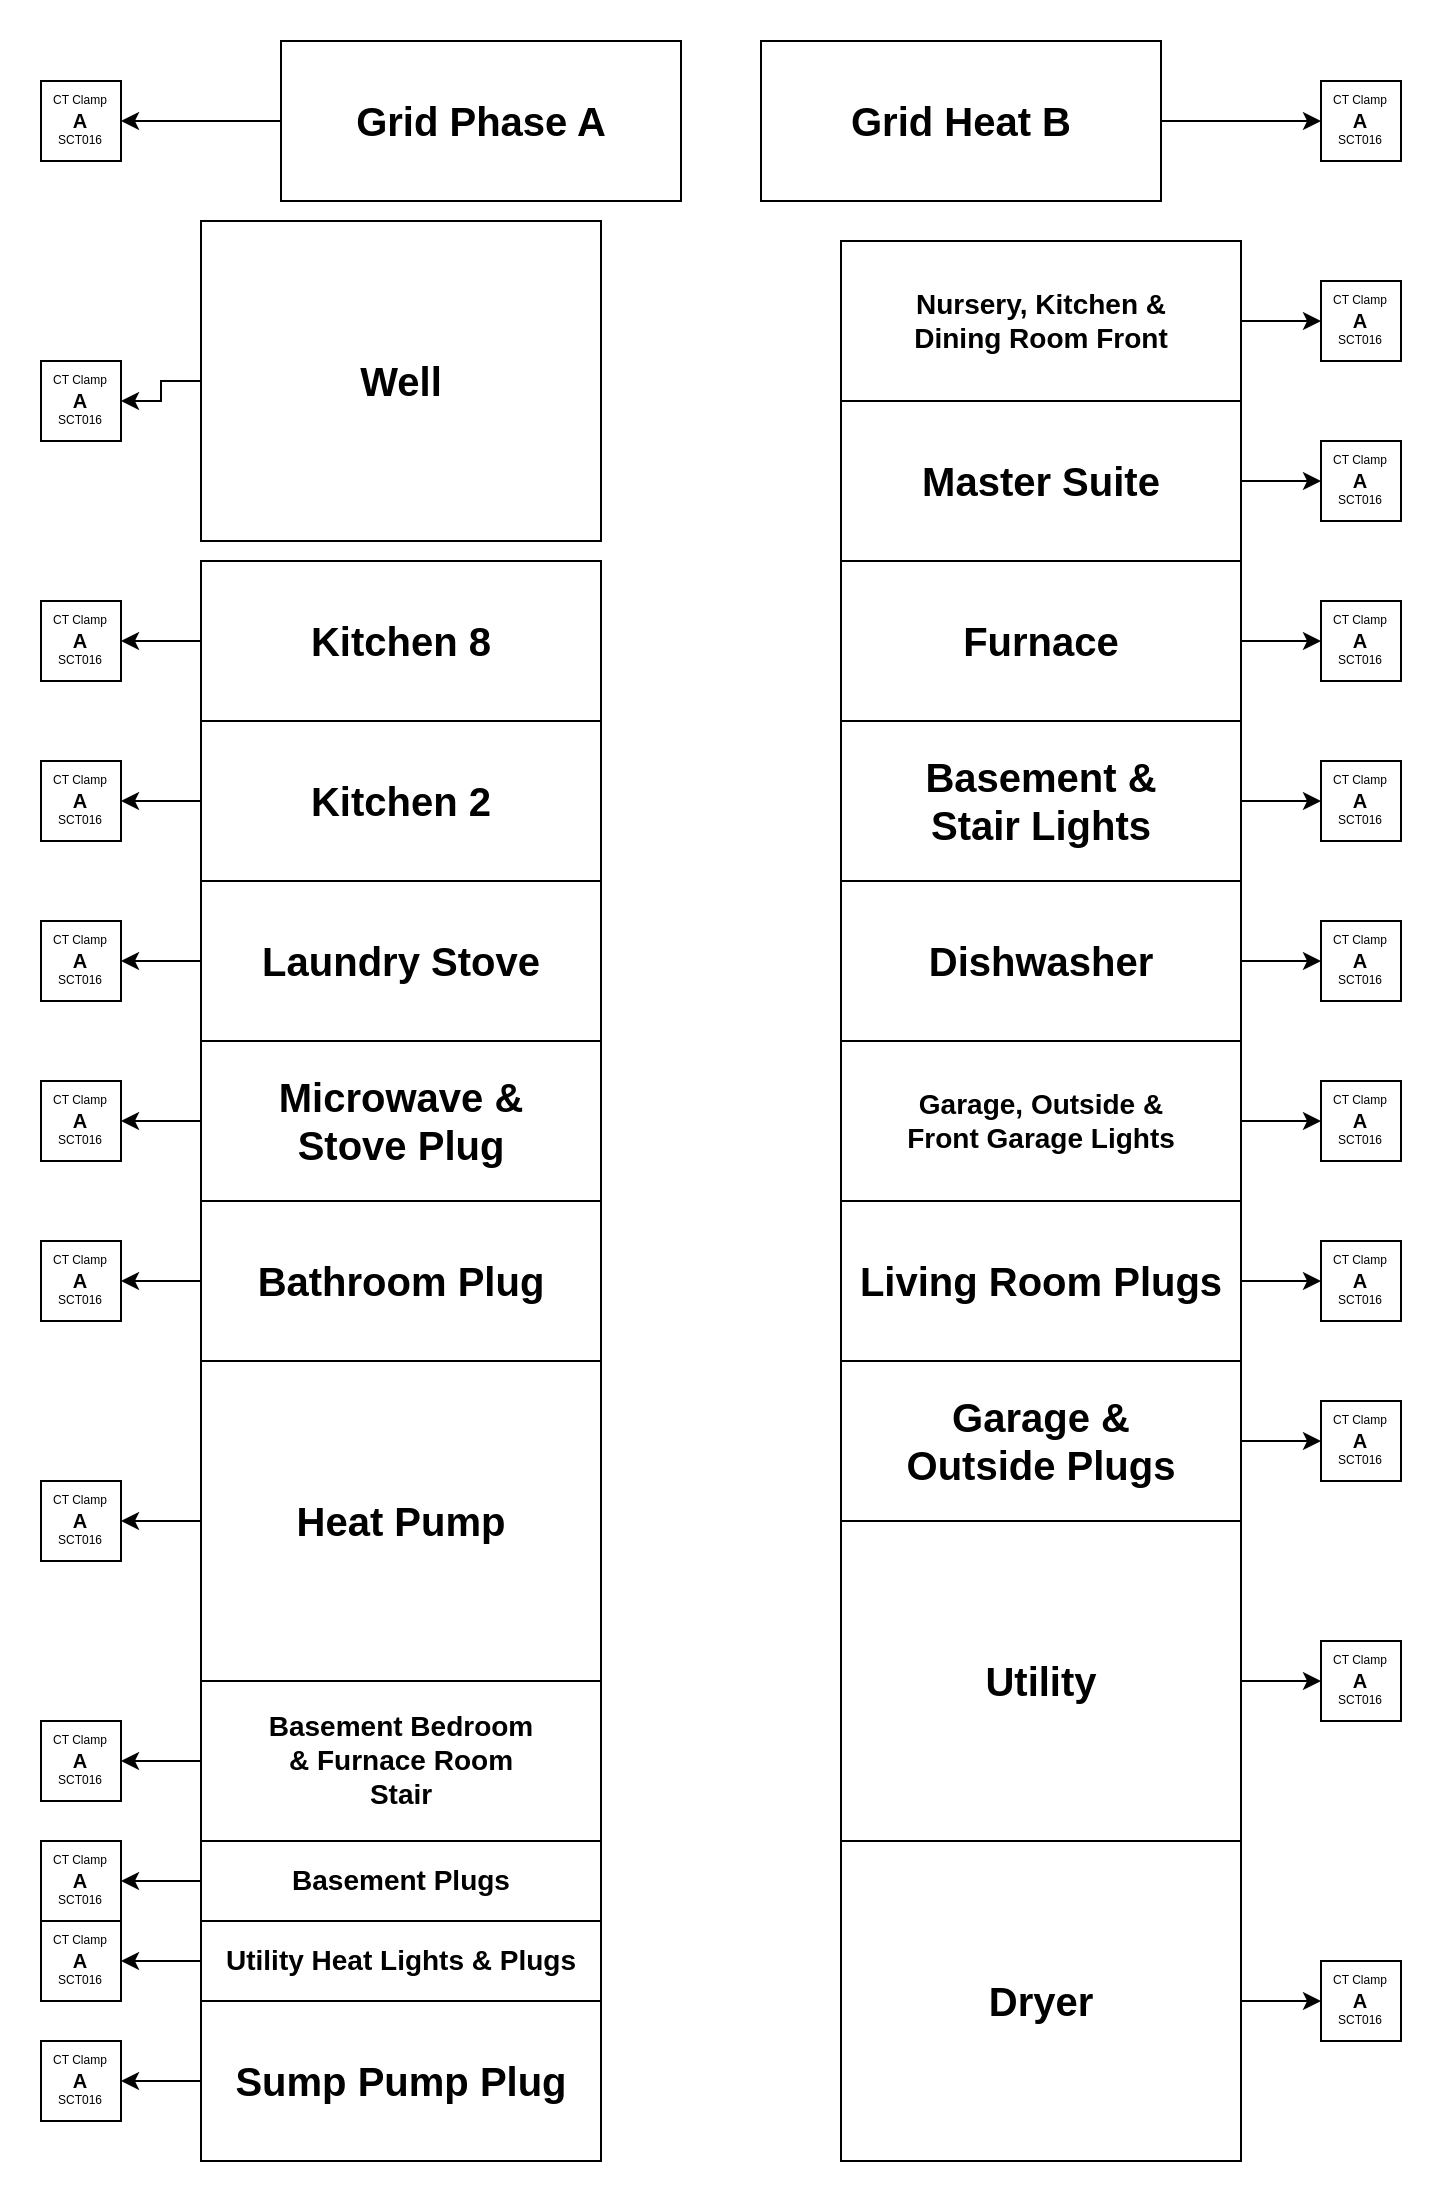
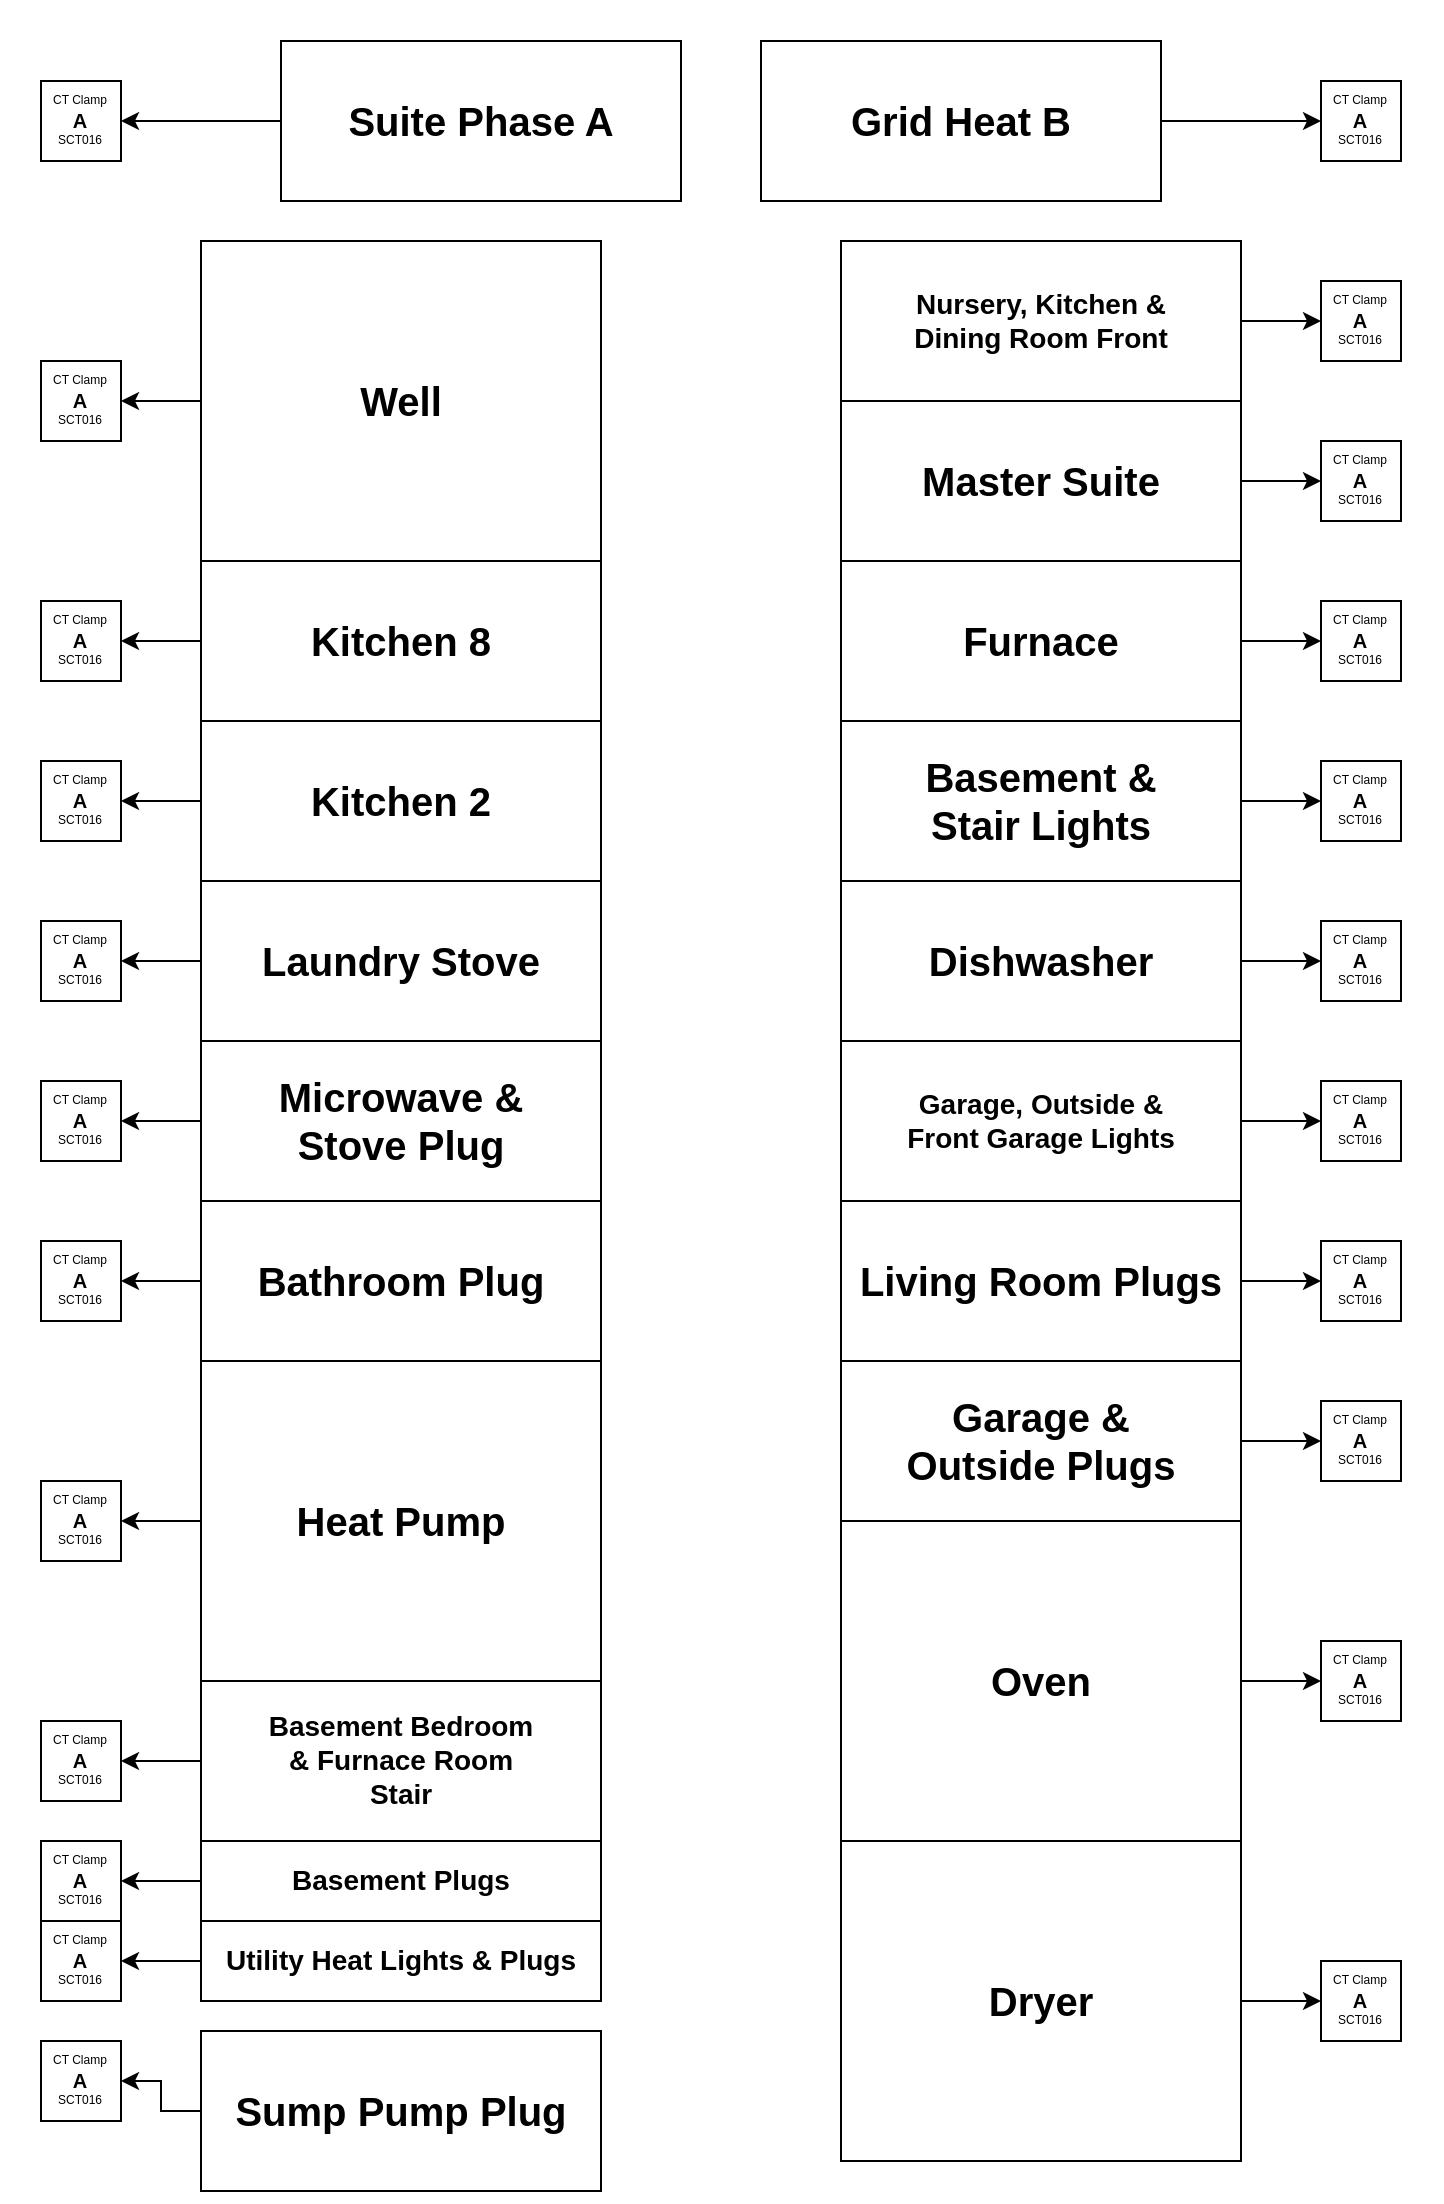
(482, 121) -> (482, 121)
(401, 381) -> (401, 401)
(1042, 1681) -> (1042, 1681)
(401, 2081) -> (401, 2111)
